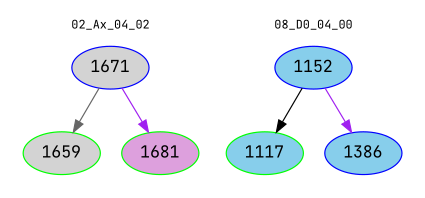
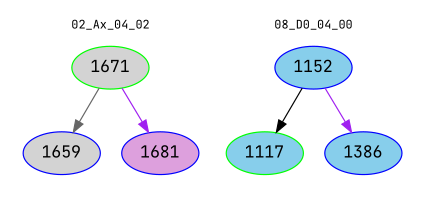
(110, 68) -> (110, 68)
(62, 153) -> (62, 153)
(160, 153) -> (160, 153)
